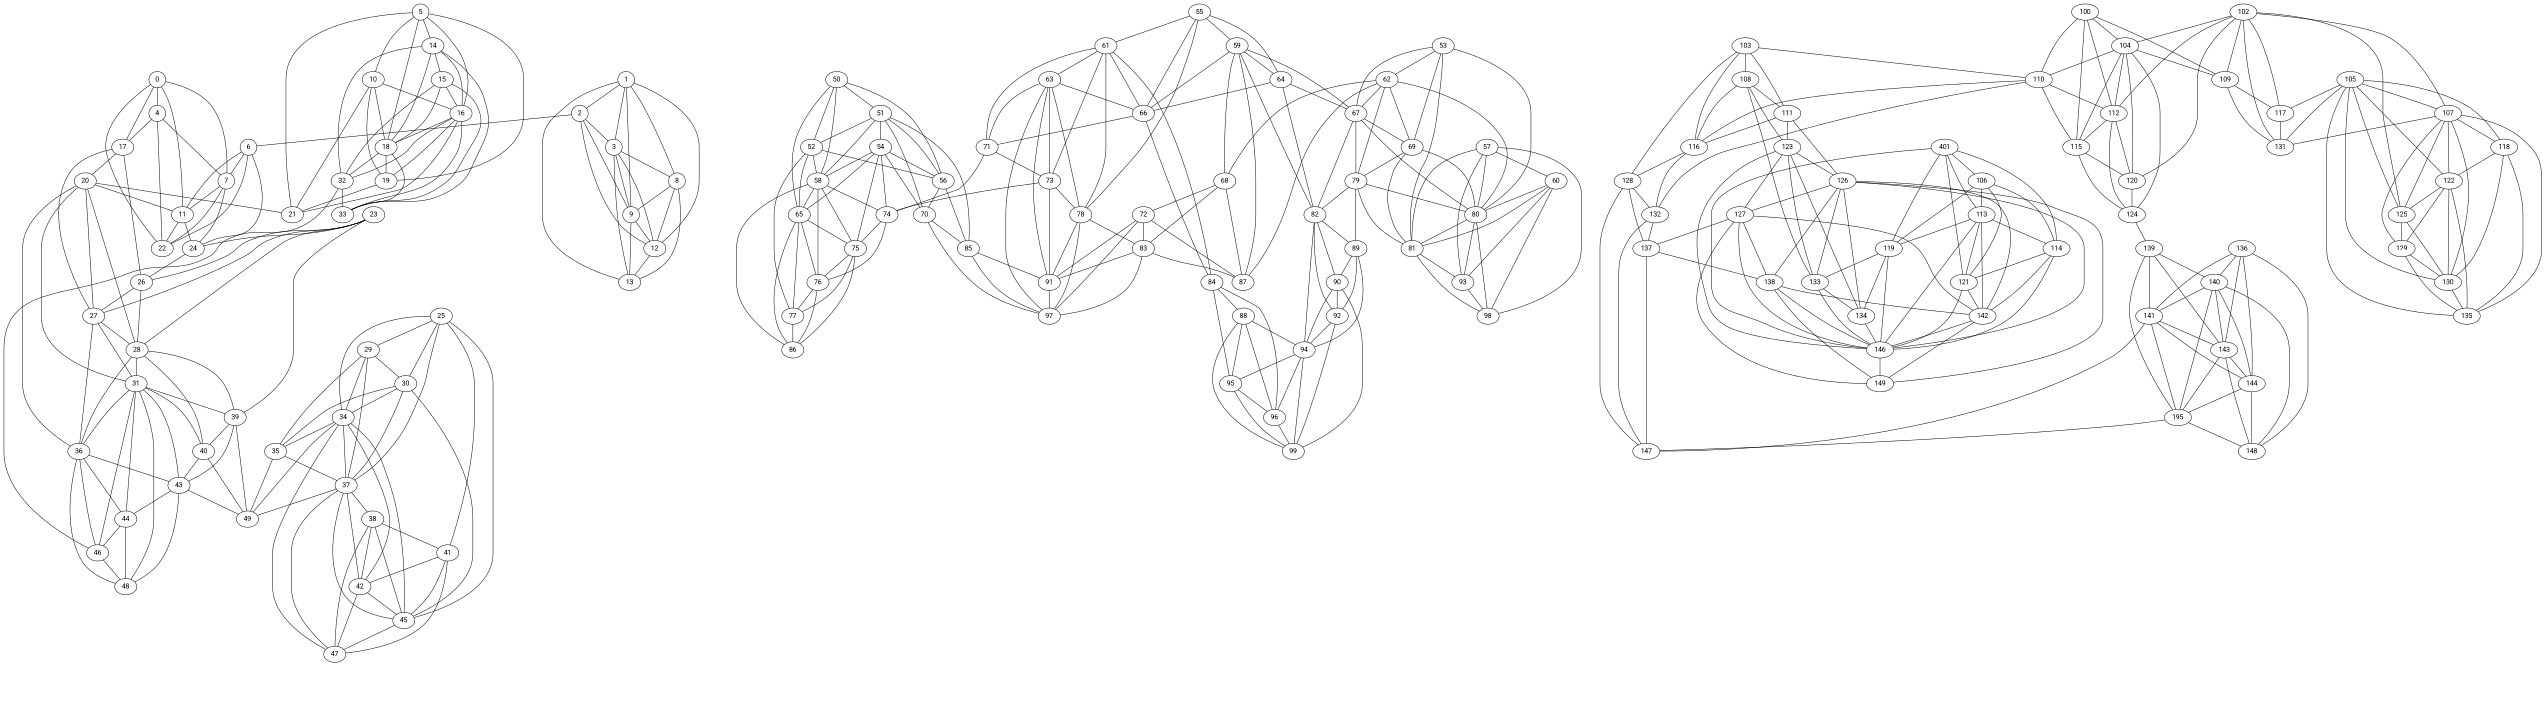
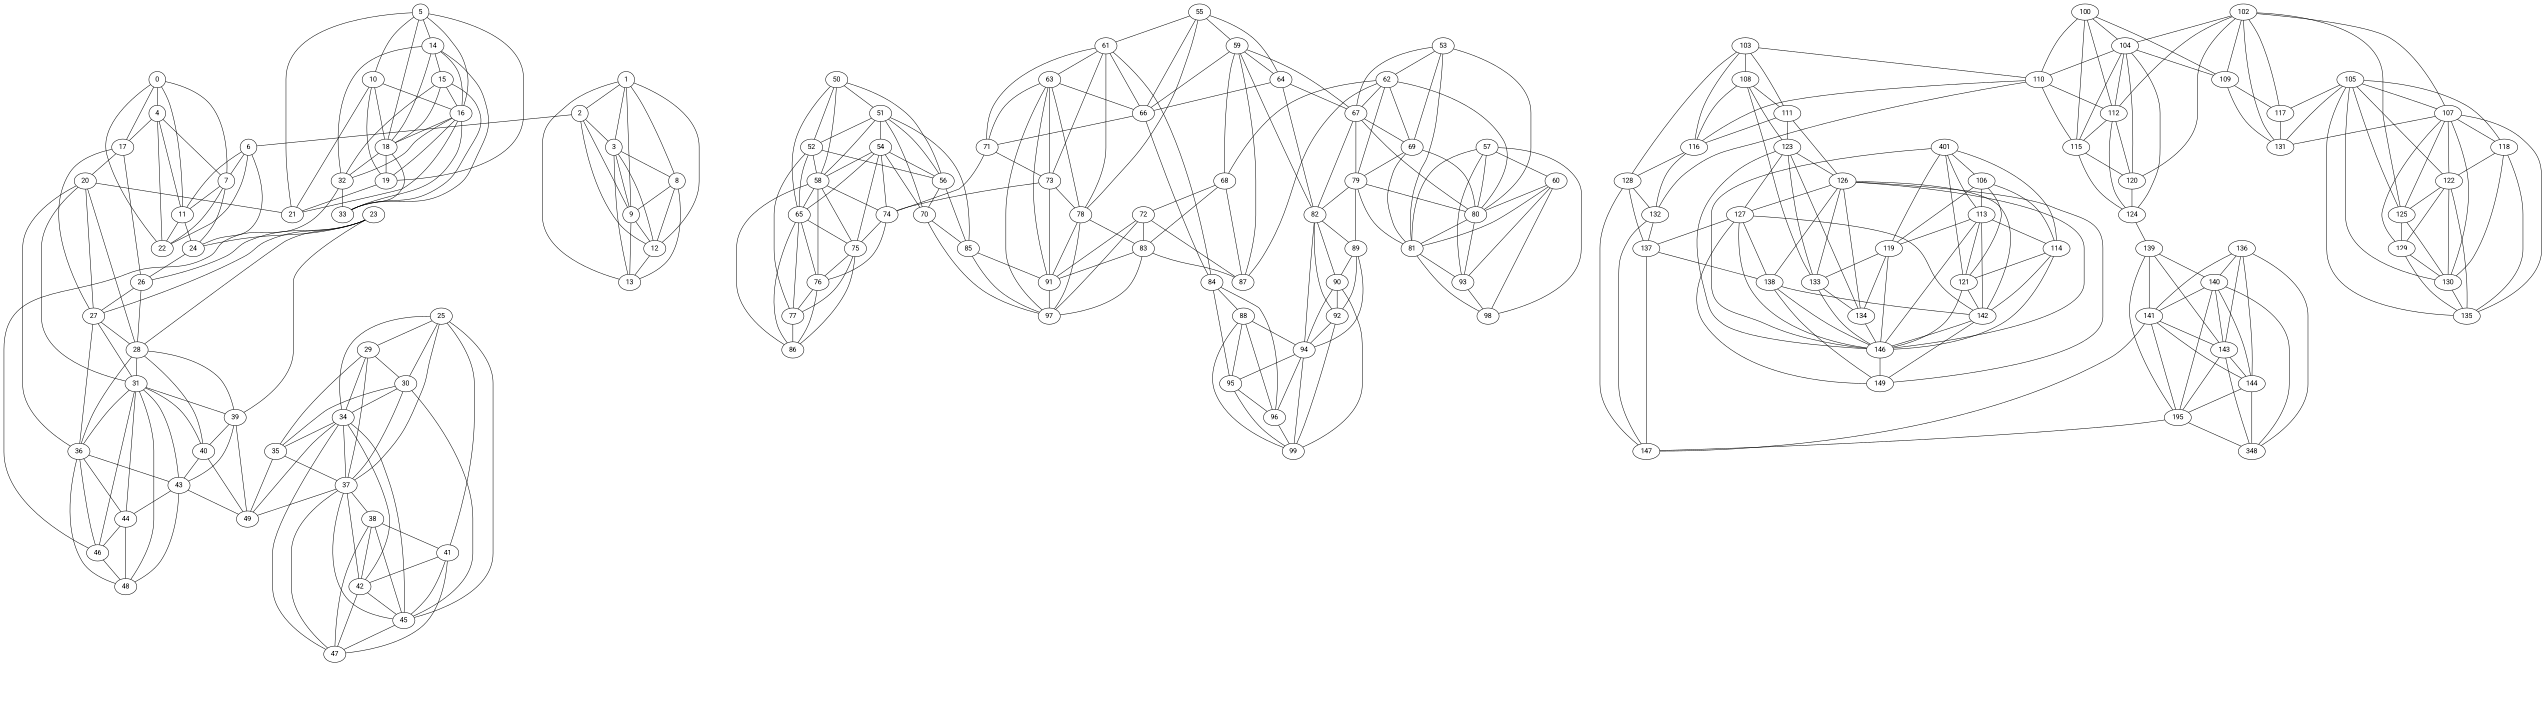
(134, 198) -> (170, 164)
(1482, 268) -> none
(2252, 451) -> (2252, 451)
